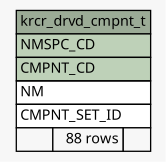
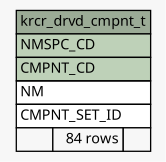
(93, 139) -> (93, 139)
